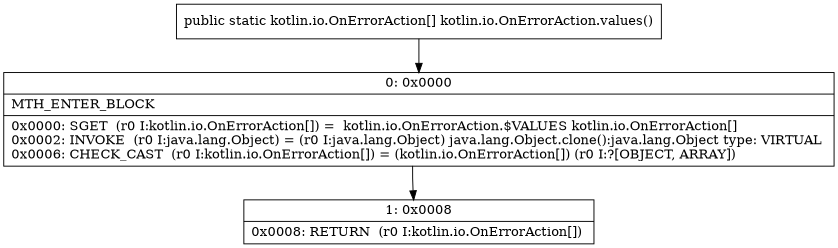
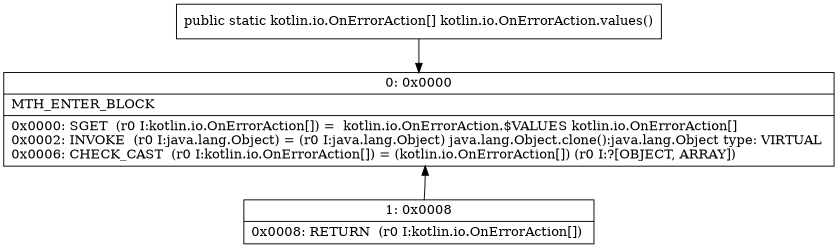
(413, 178) -> (425, 188)
